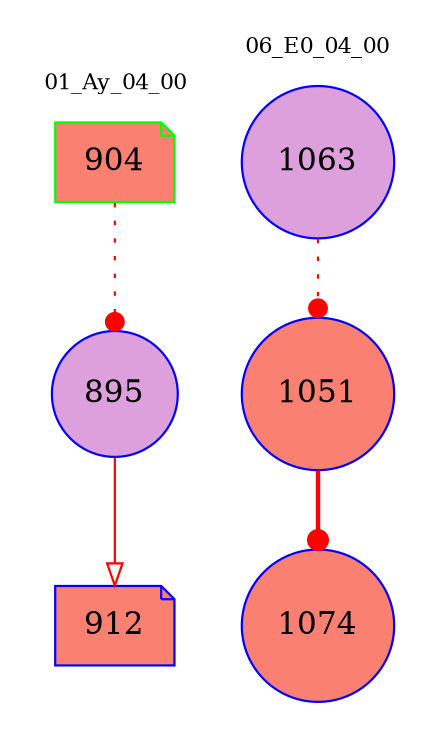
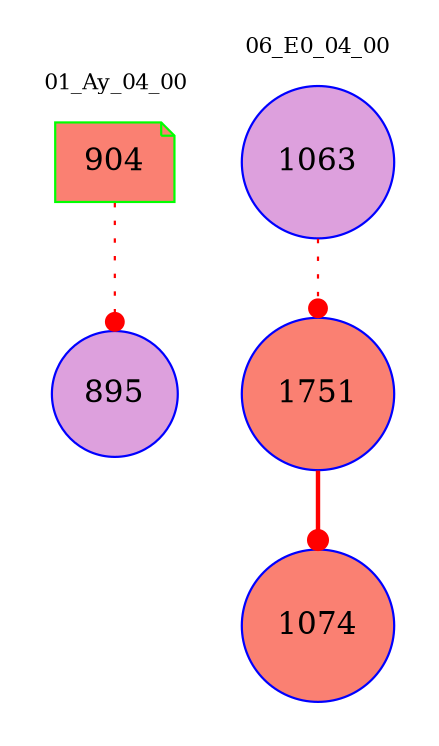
(318, 394) -> (318, 394)
(115, 626) -> none
